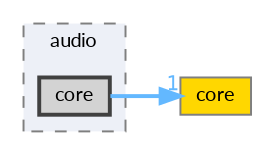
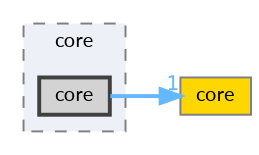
(75, 42) -> (75, 42)
